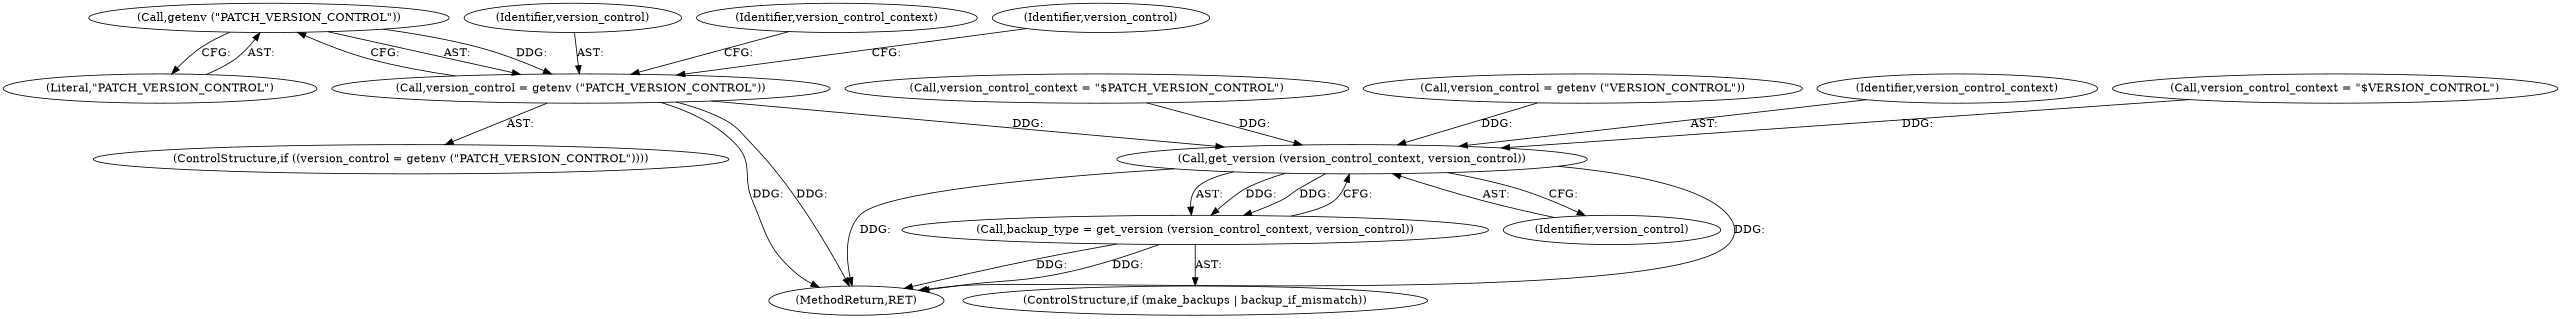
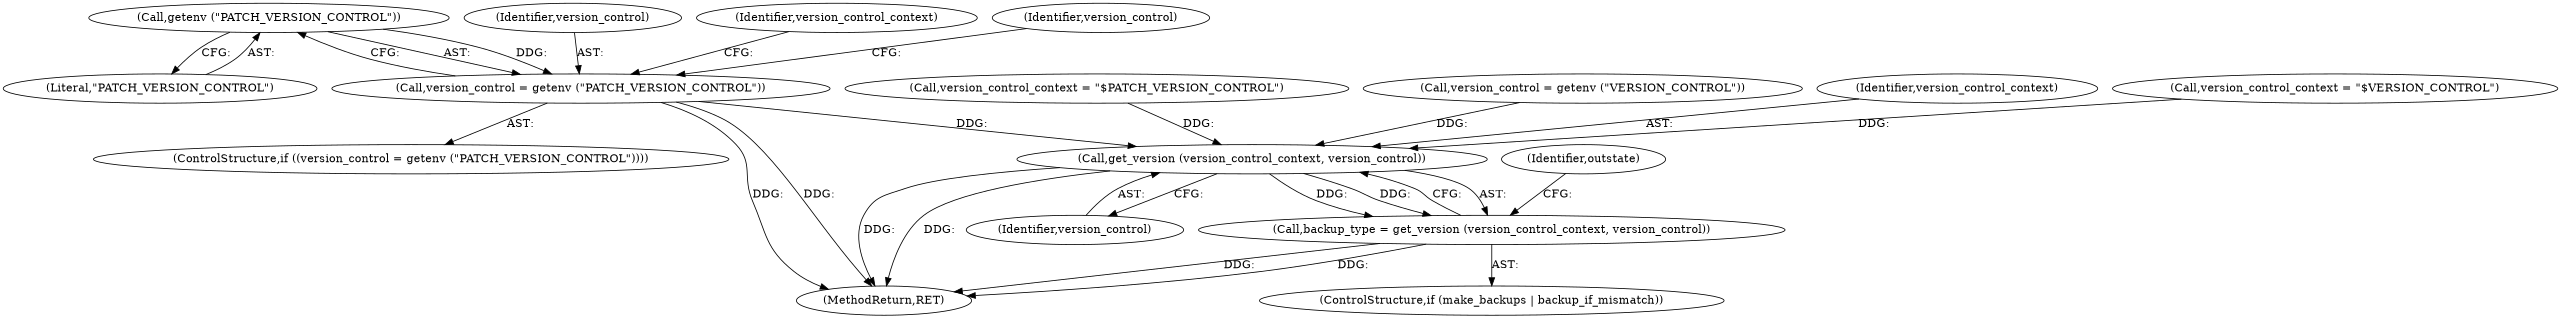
none -> (1584, 159)
